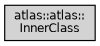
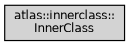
(50, 23) -> (65, 23)
